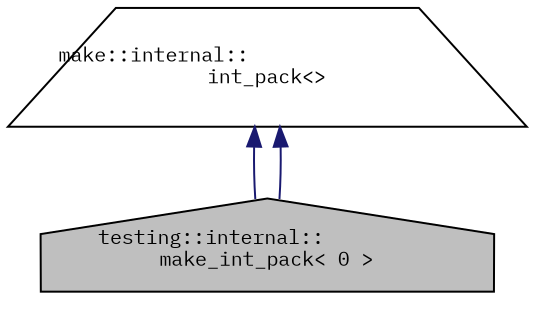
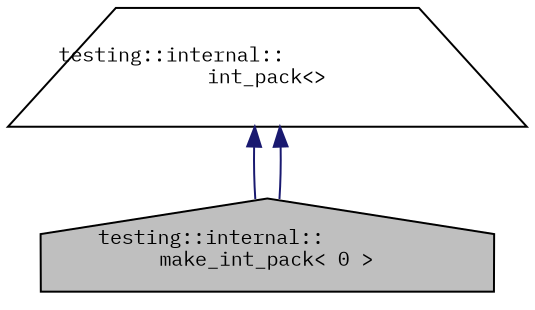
(267, 67) -> (267, 67)
